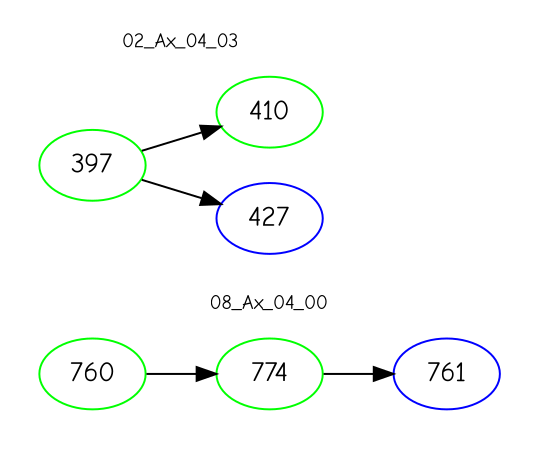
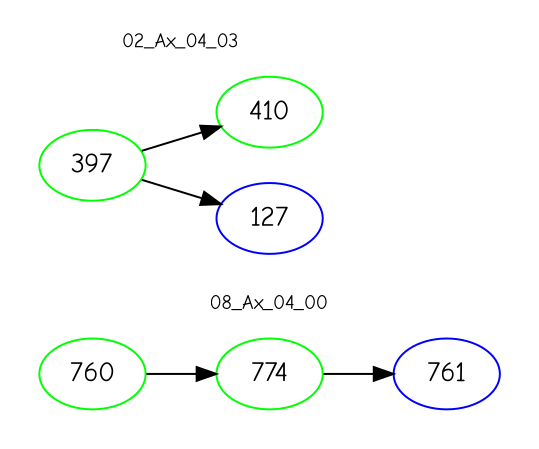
(270, 218) -> (270, 218)
